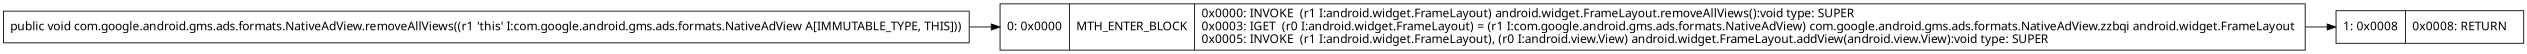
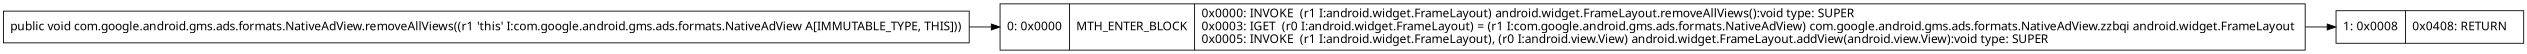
(2465, 27) -> (2465, 27)
